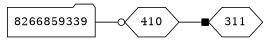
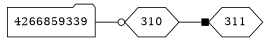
(51, 22) -> (51, 22)
(152, 22) -> (152, 22)
